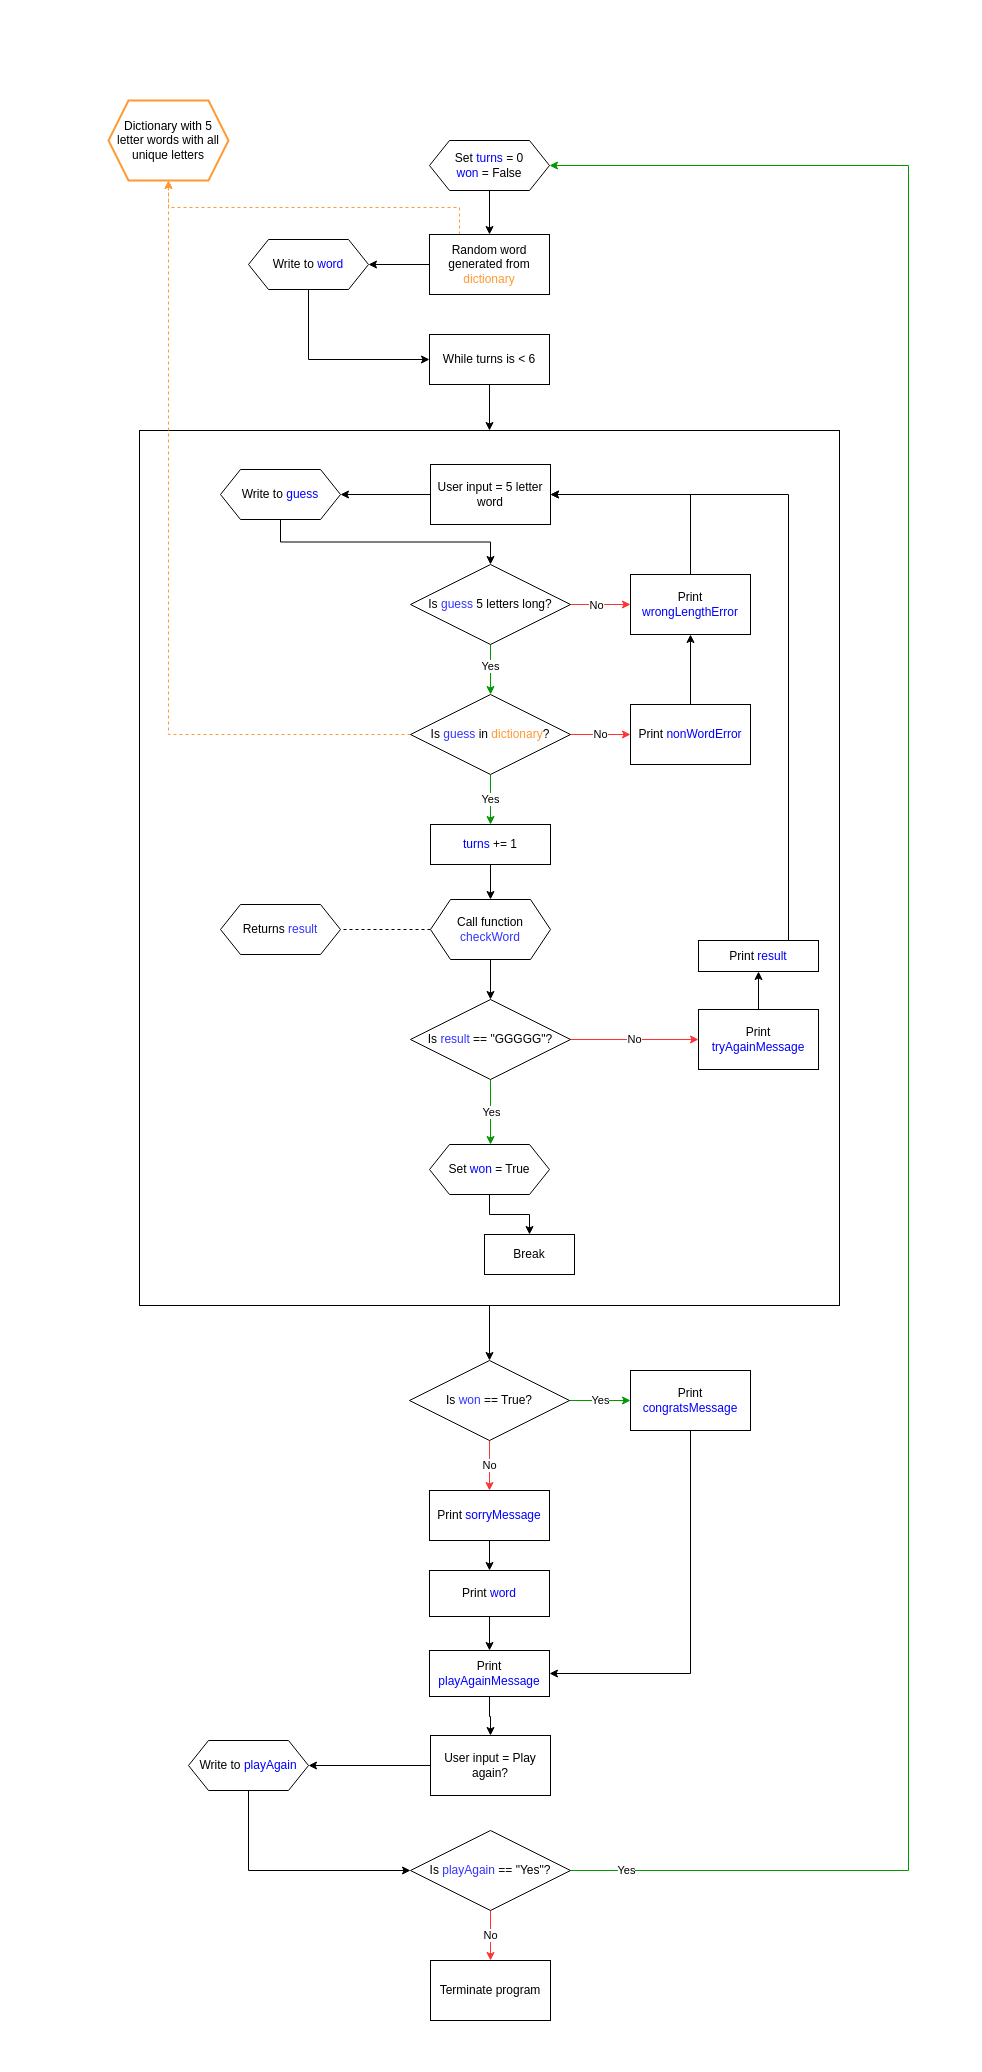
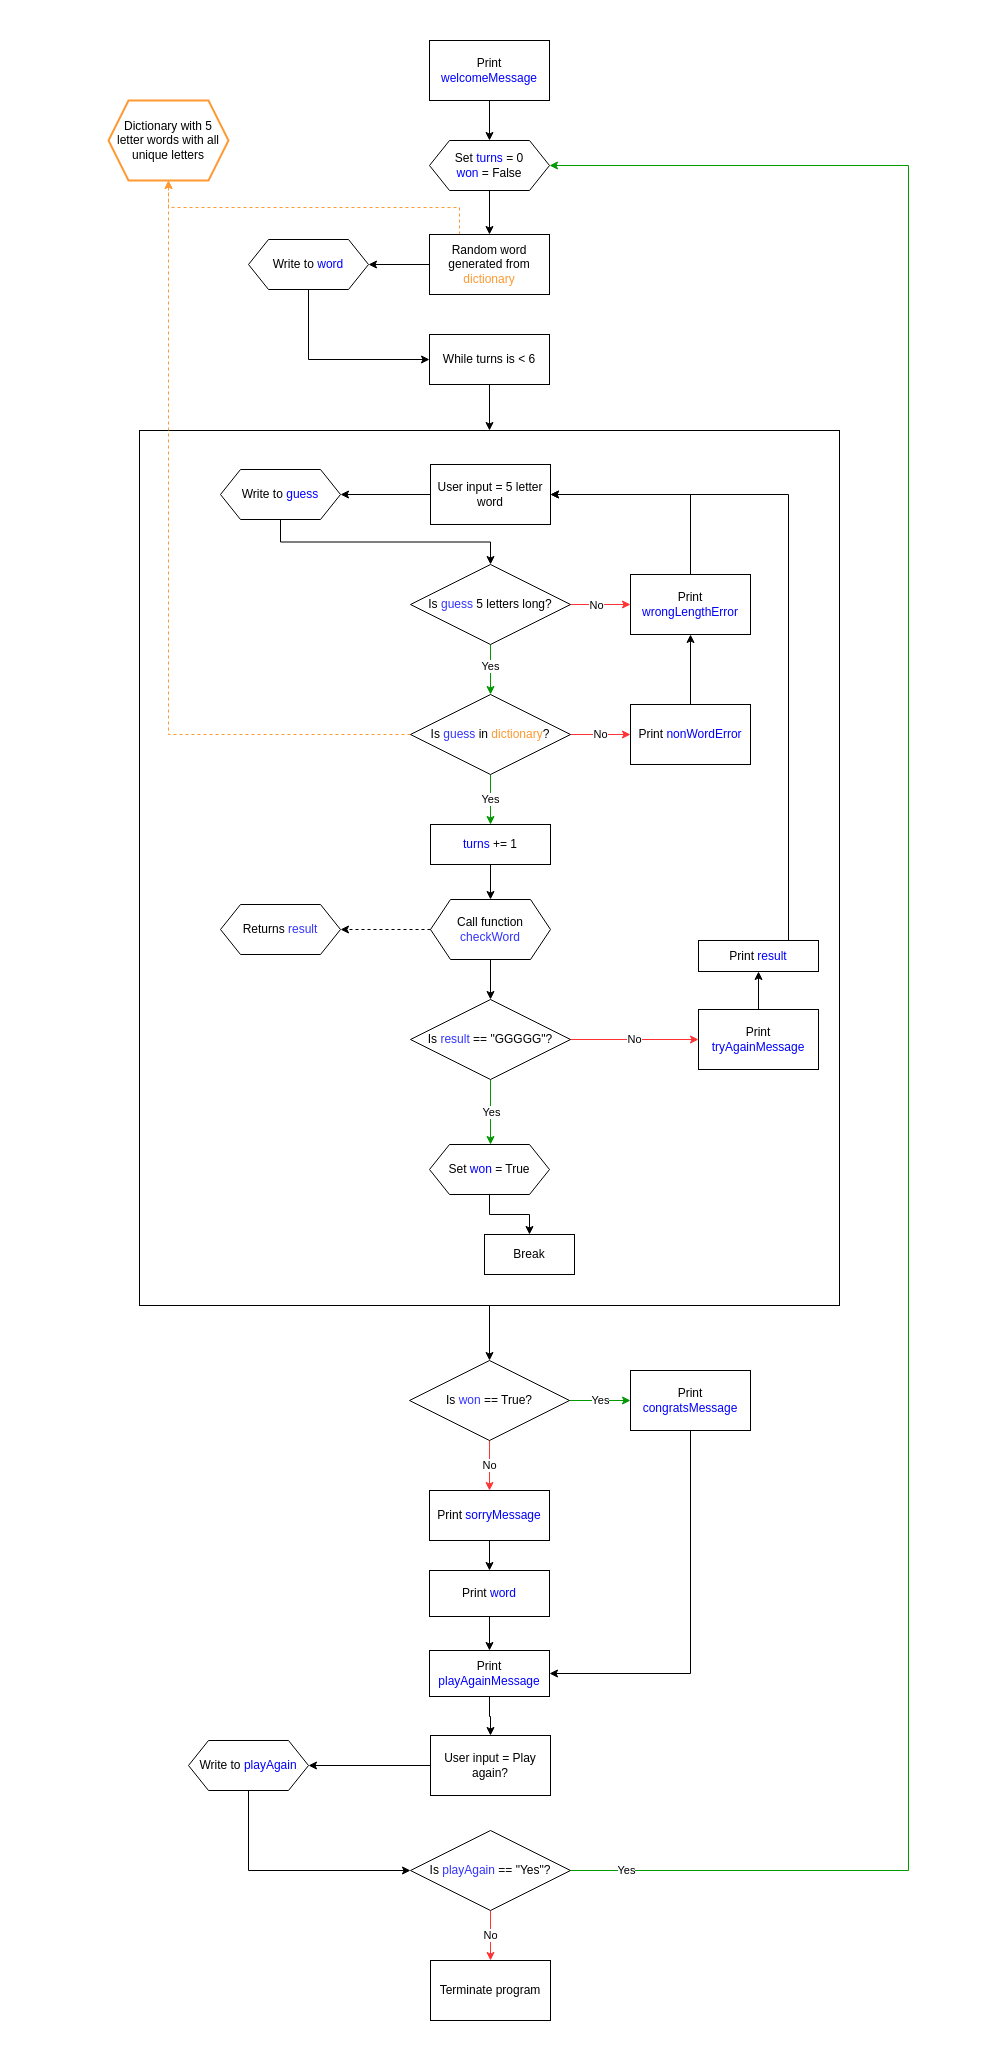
none -> (490, 71)
none -> (490, 117)
(346, 930) -> (349, 930)
